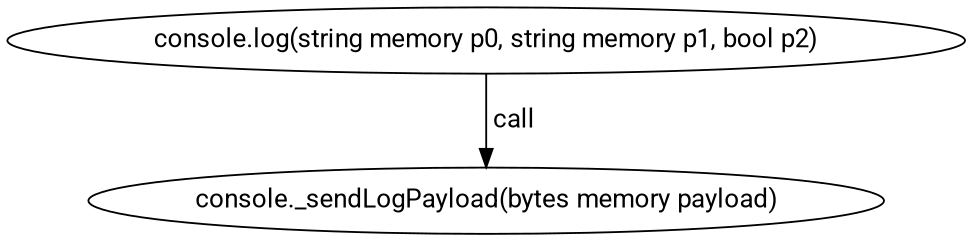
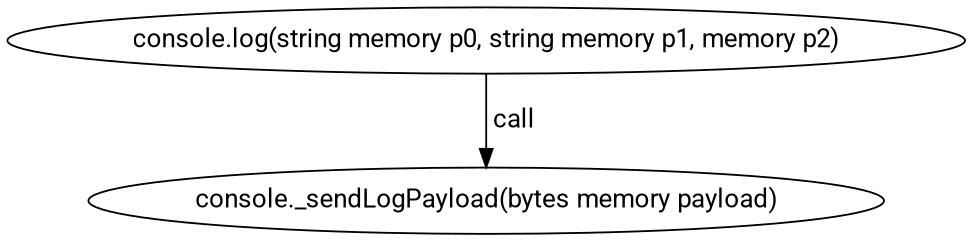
(486, 41) -> (486, 41)
